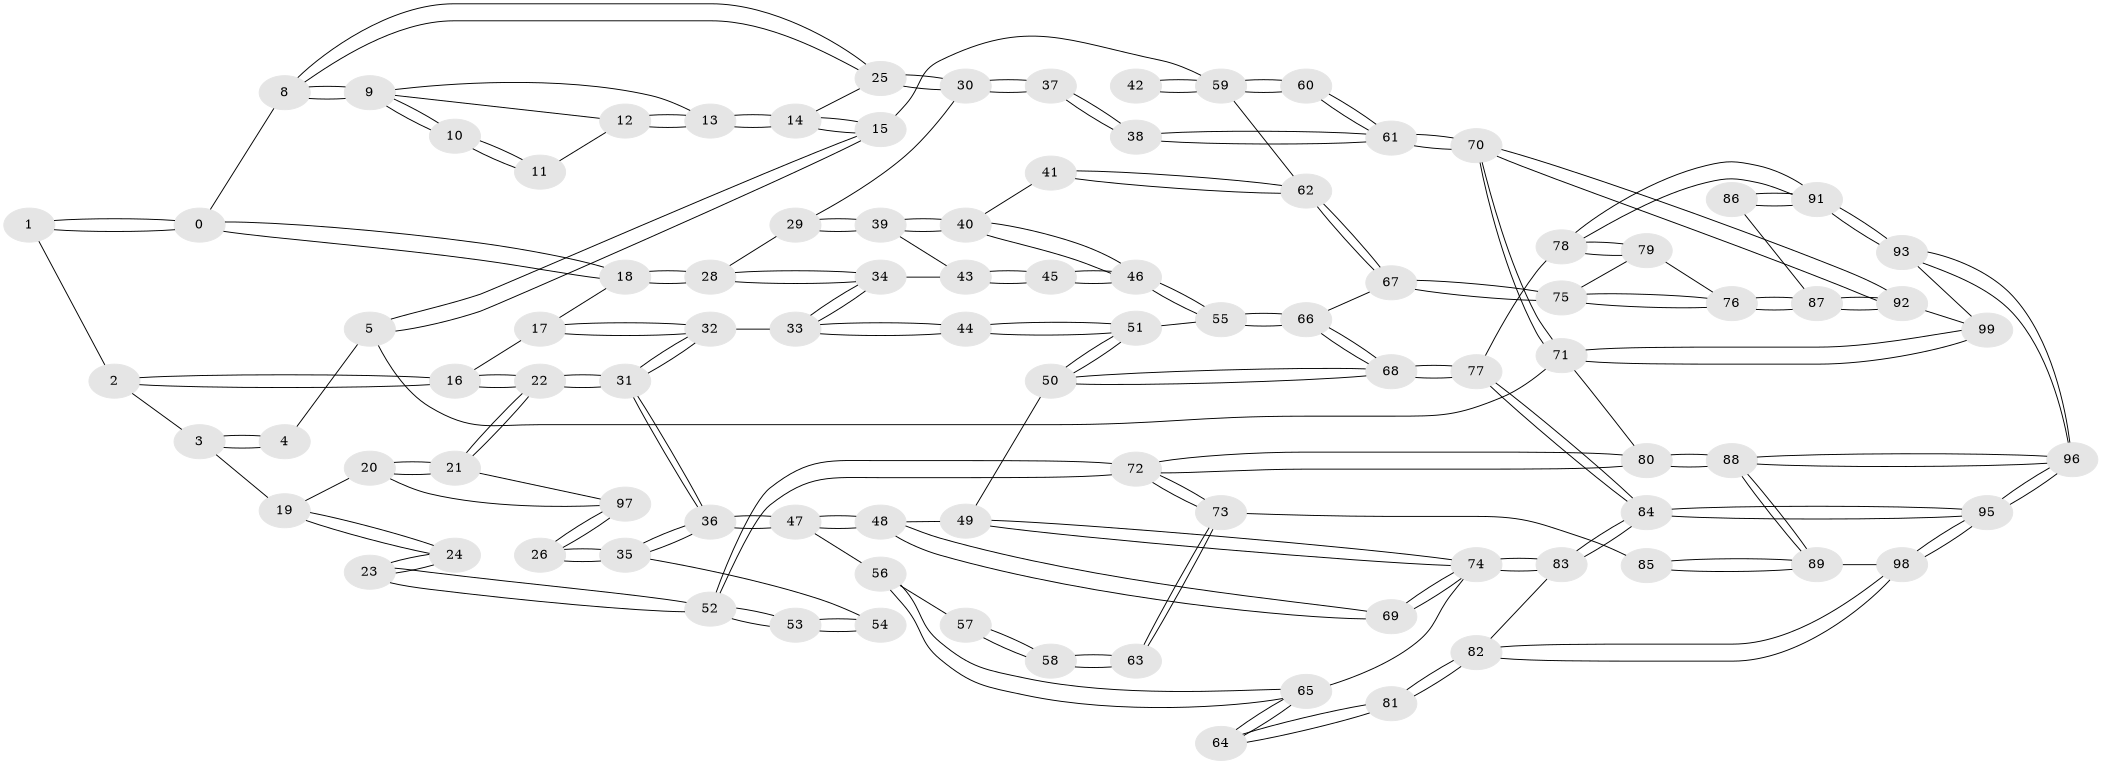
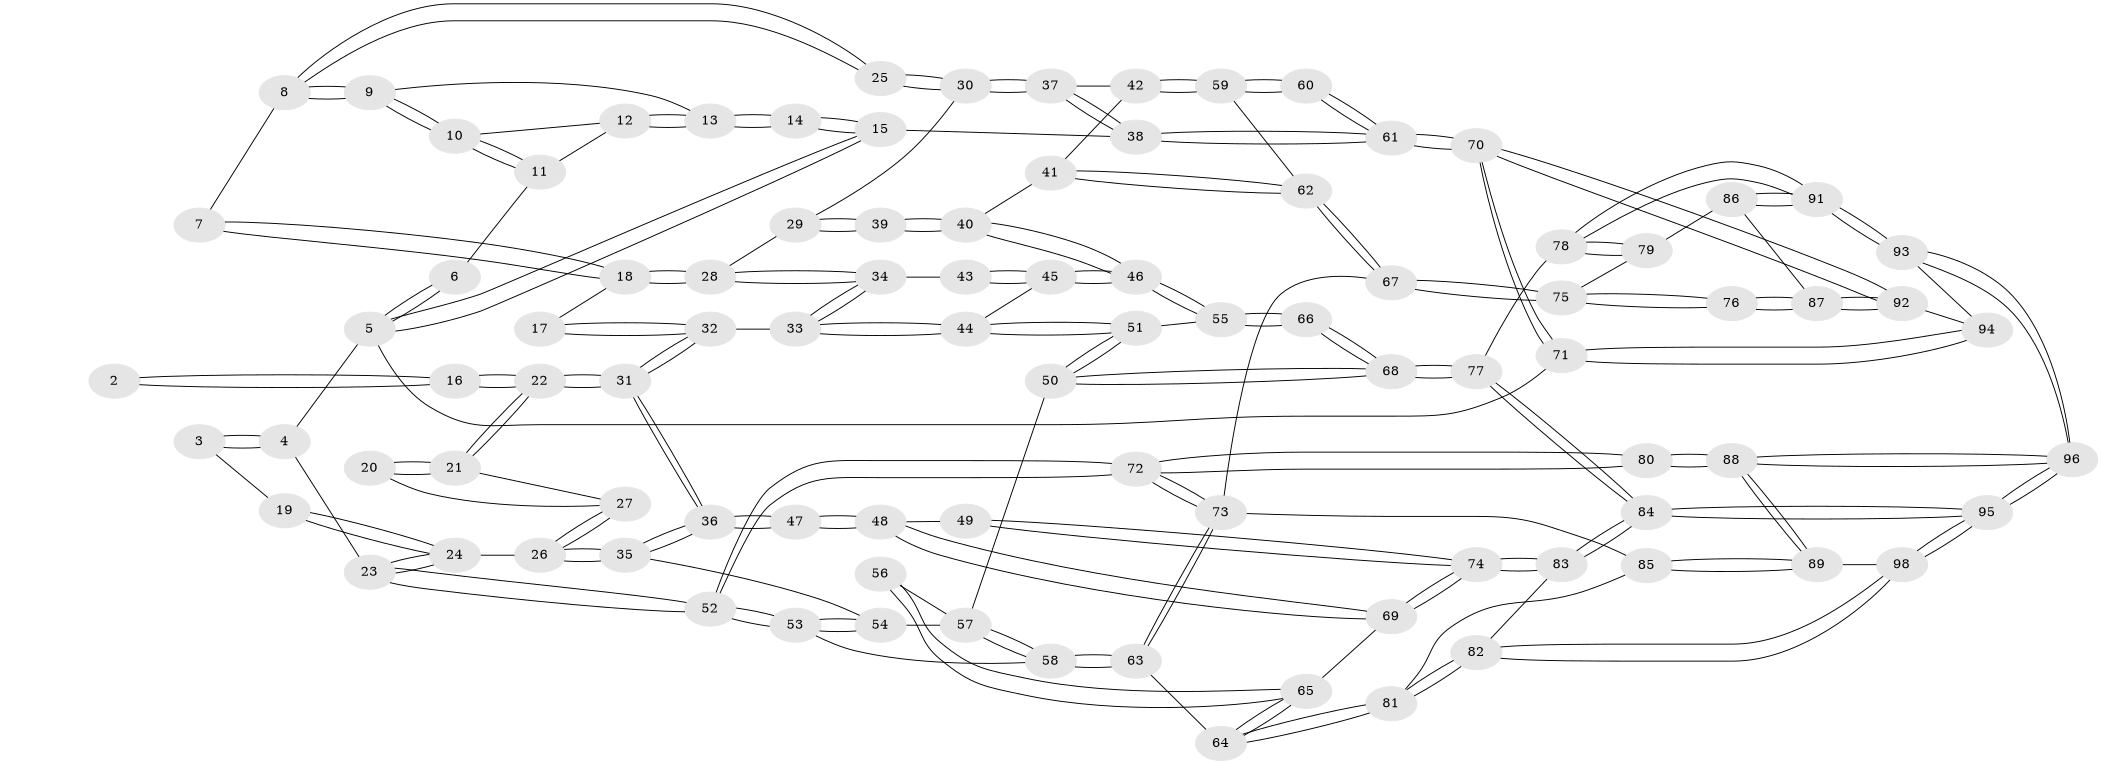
(1035, 37) -> (1008, 133)
none -> (1094, 86)
(838, 100) -> none
(497, 107) -> (540, 129)
none -> (1093, 129)
(29, 225) -> none
(200, 225) -> (200, 225)
(923, 251) -> none
none -> (455, 277)
(1689, 277) -> (1693, 223)
(1349, 301) -> (1254, 348)
none -> (1008, 303)
(1987, 330) -> (1987, 330)
(498, 355) -> none
(1605, 408) -> none
(157, 411) -> none
(1008, 451) -> (1008, 503)
(327, 490) -> none
(625, 504) -> (625, 504)
none -> (327, 507)
(838, 548) -> none
none -> (498, 555)
none -> (1499, 606)
none -> (923, 625)
(1409, 648) -> (1349, 654)
none -> (919, 660)
none -> (1177, 701)
